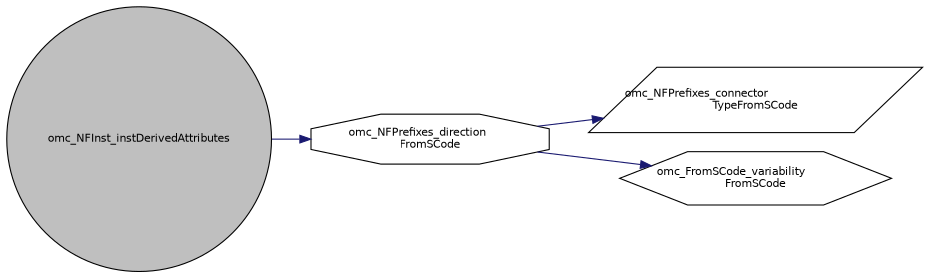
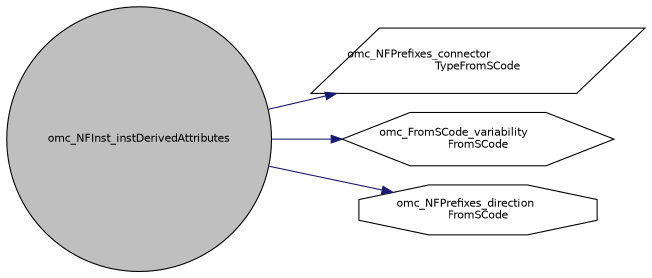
(565, 123) -> (297, 103)
(589, 158) -> (302, 139)
